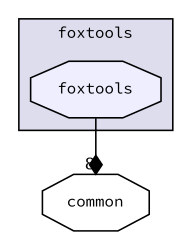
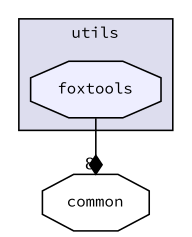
(96, 34) -> (96, 34)
